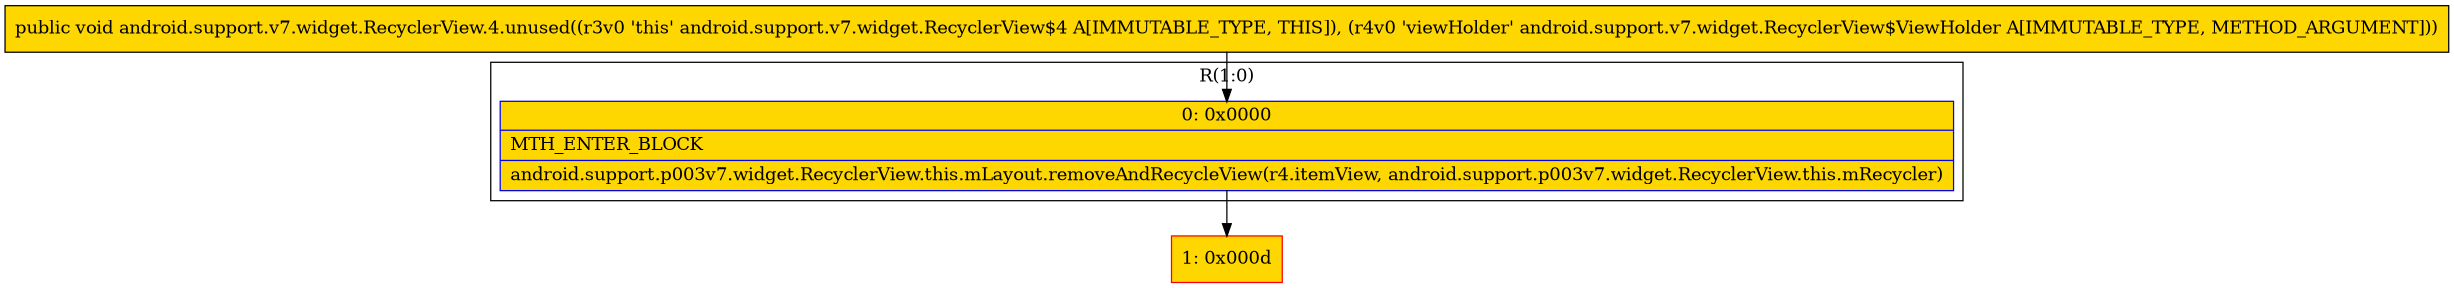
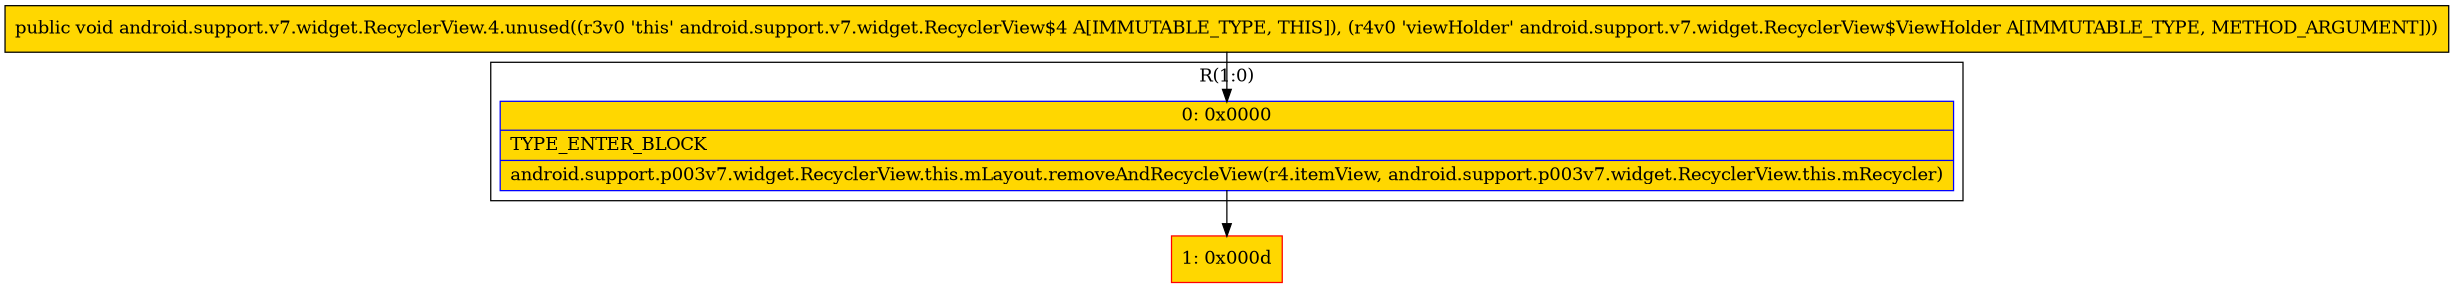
(607, 145) -> (609, 145)
